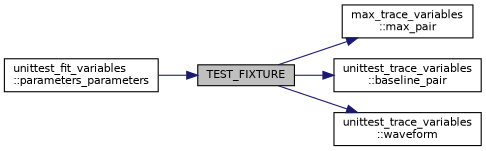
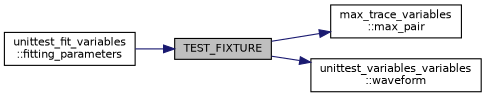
(81, 75) -> (70, 49)
(408, 75) -> none
(408, 129) -> (396, 75)
